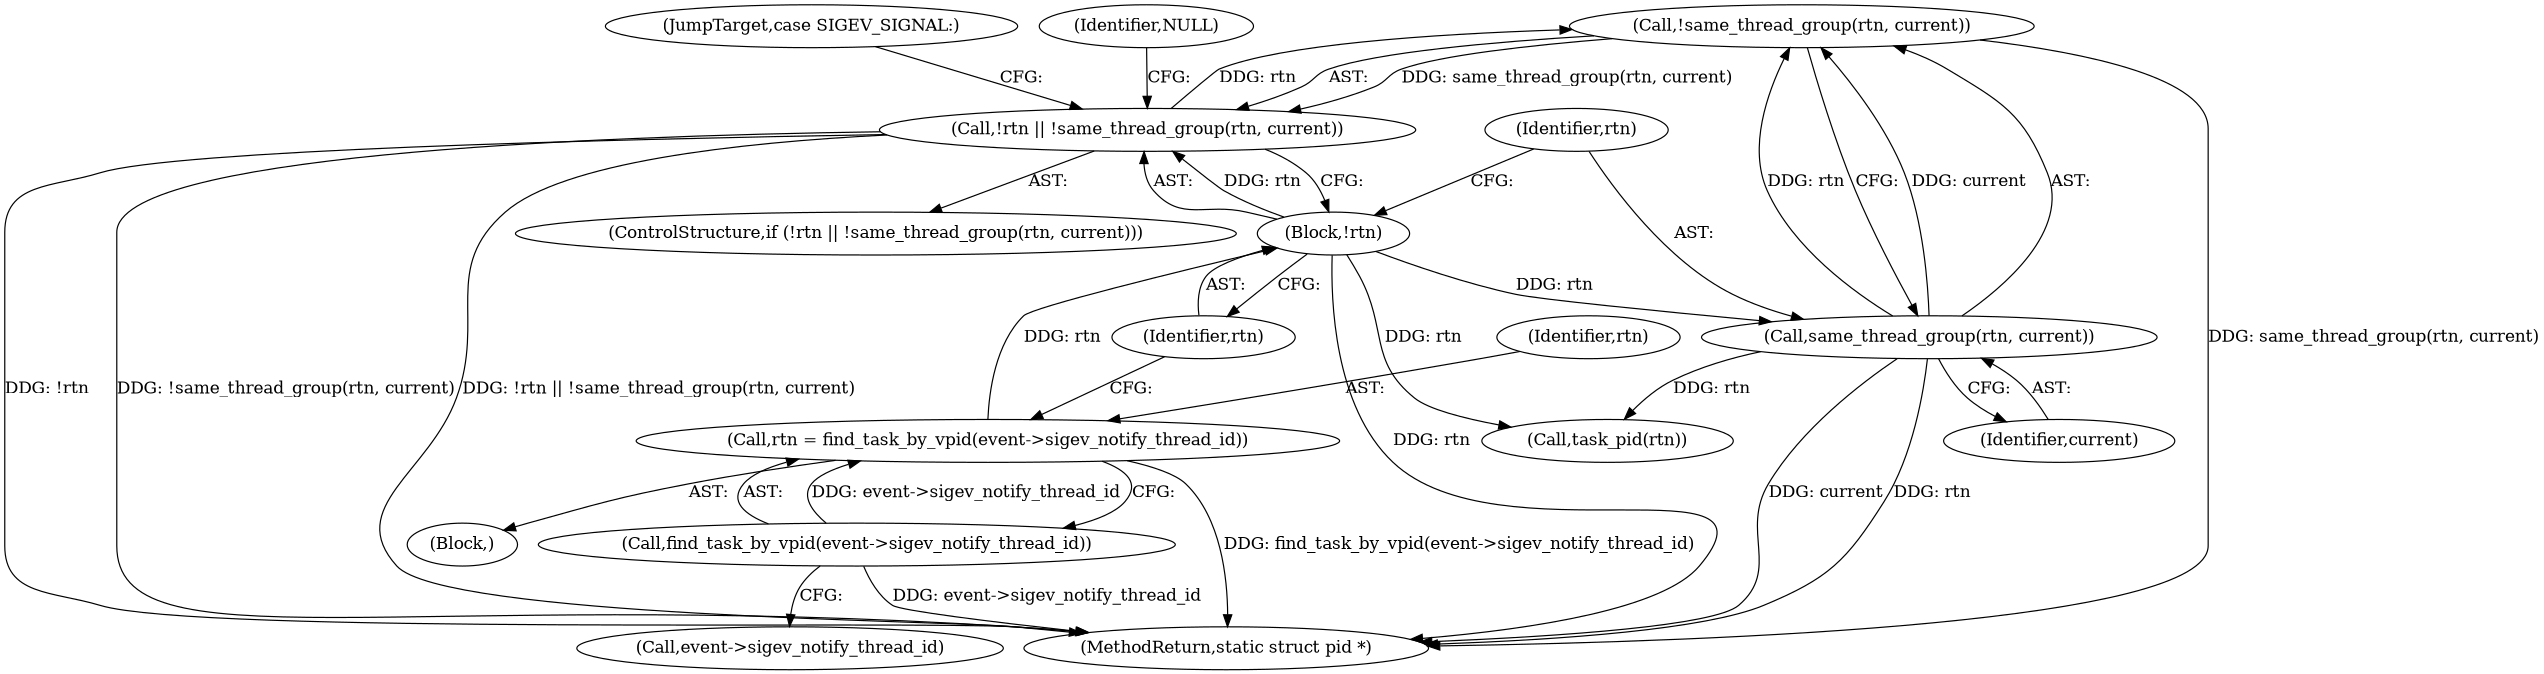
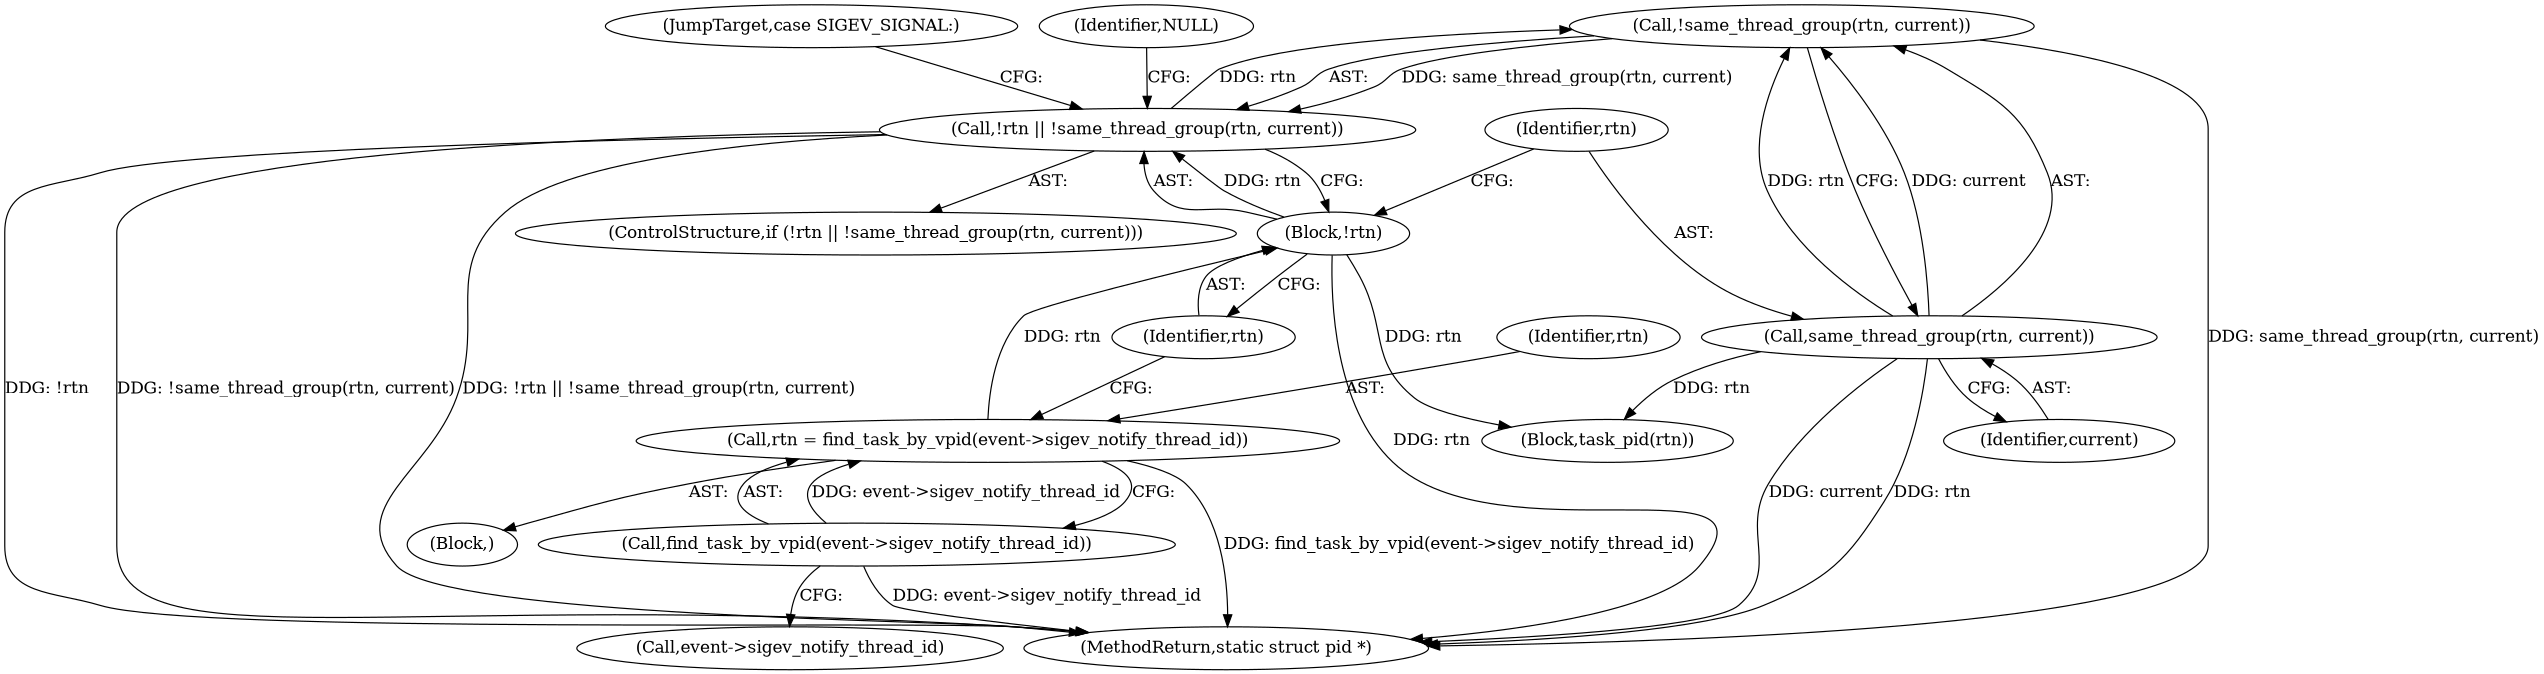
(1564, 301) -> none
(1608, 441) -> (1608, 441)
